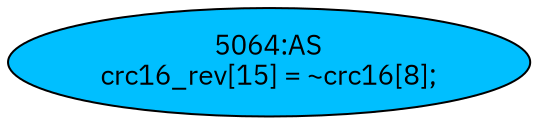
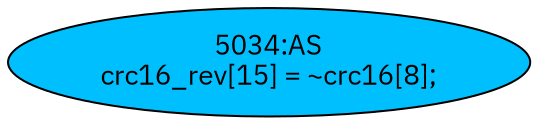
(269, 62) -> (269, 62)
